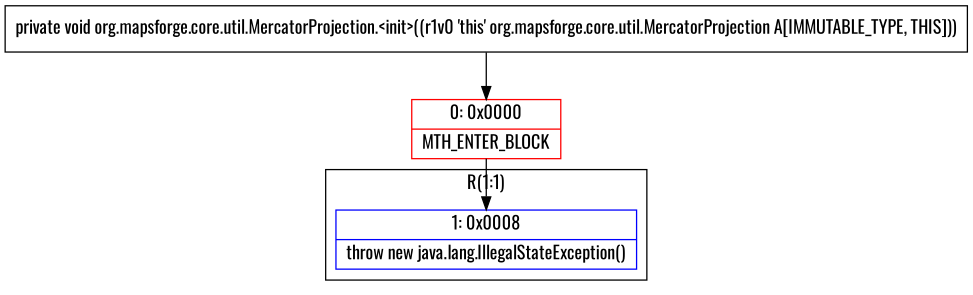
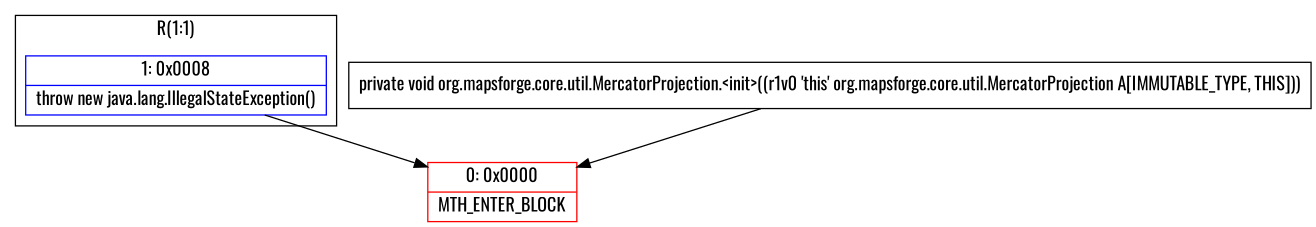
(486, 178) -> (340, 139)
